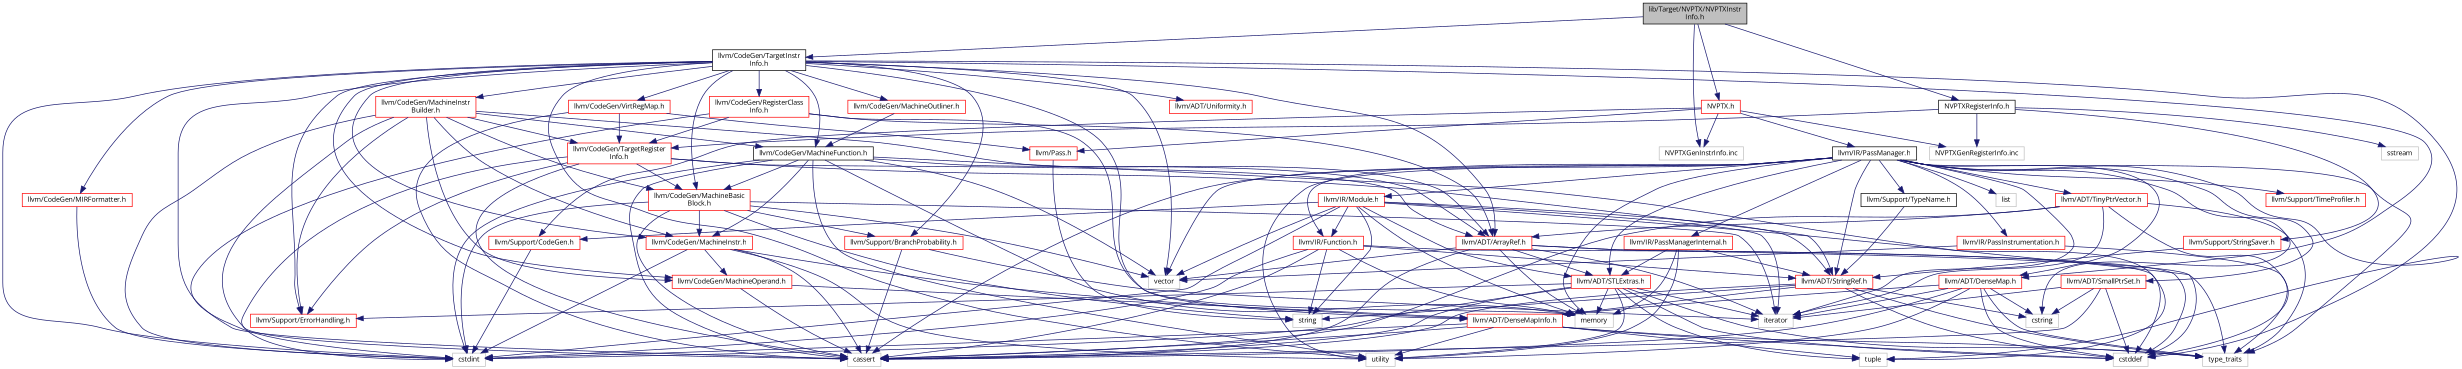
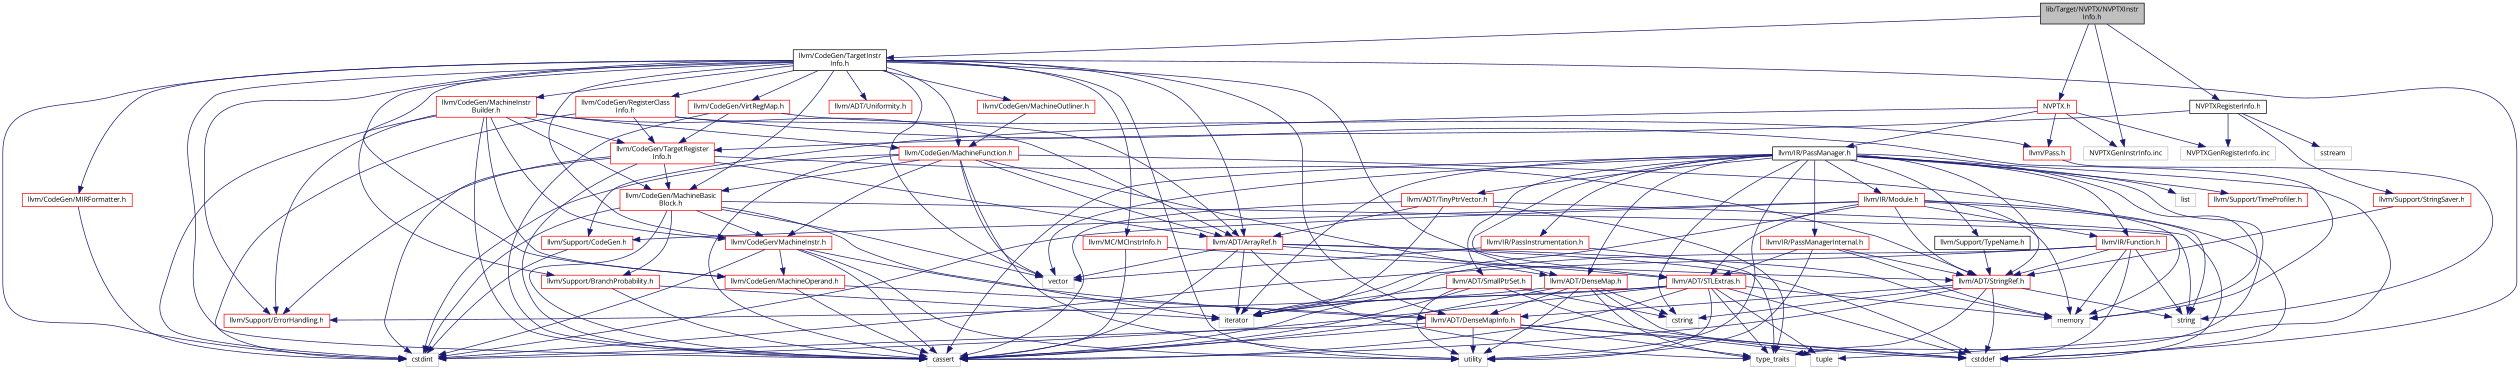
(813, 153) -> (959, 153)
(1715, 214) -> (1289, 228)
(1259, 238) -> none
none -> (1125, 243)
none -> (1421, 332)
